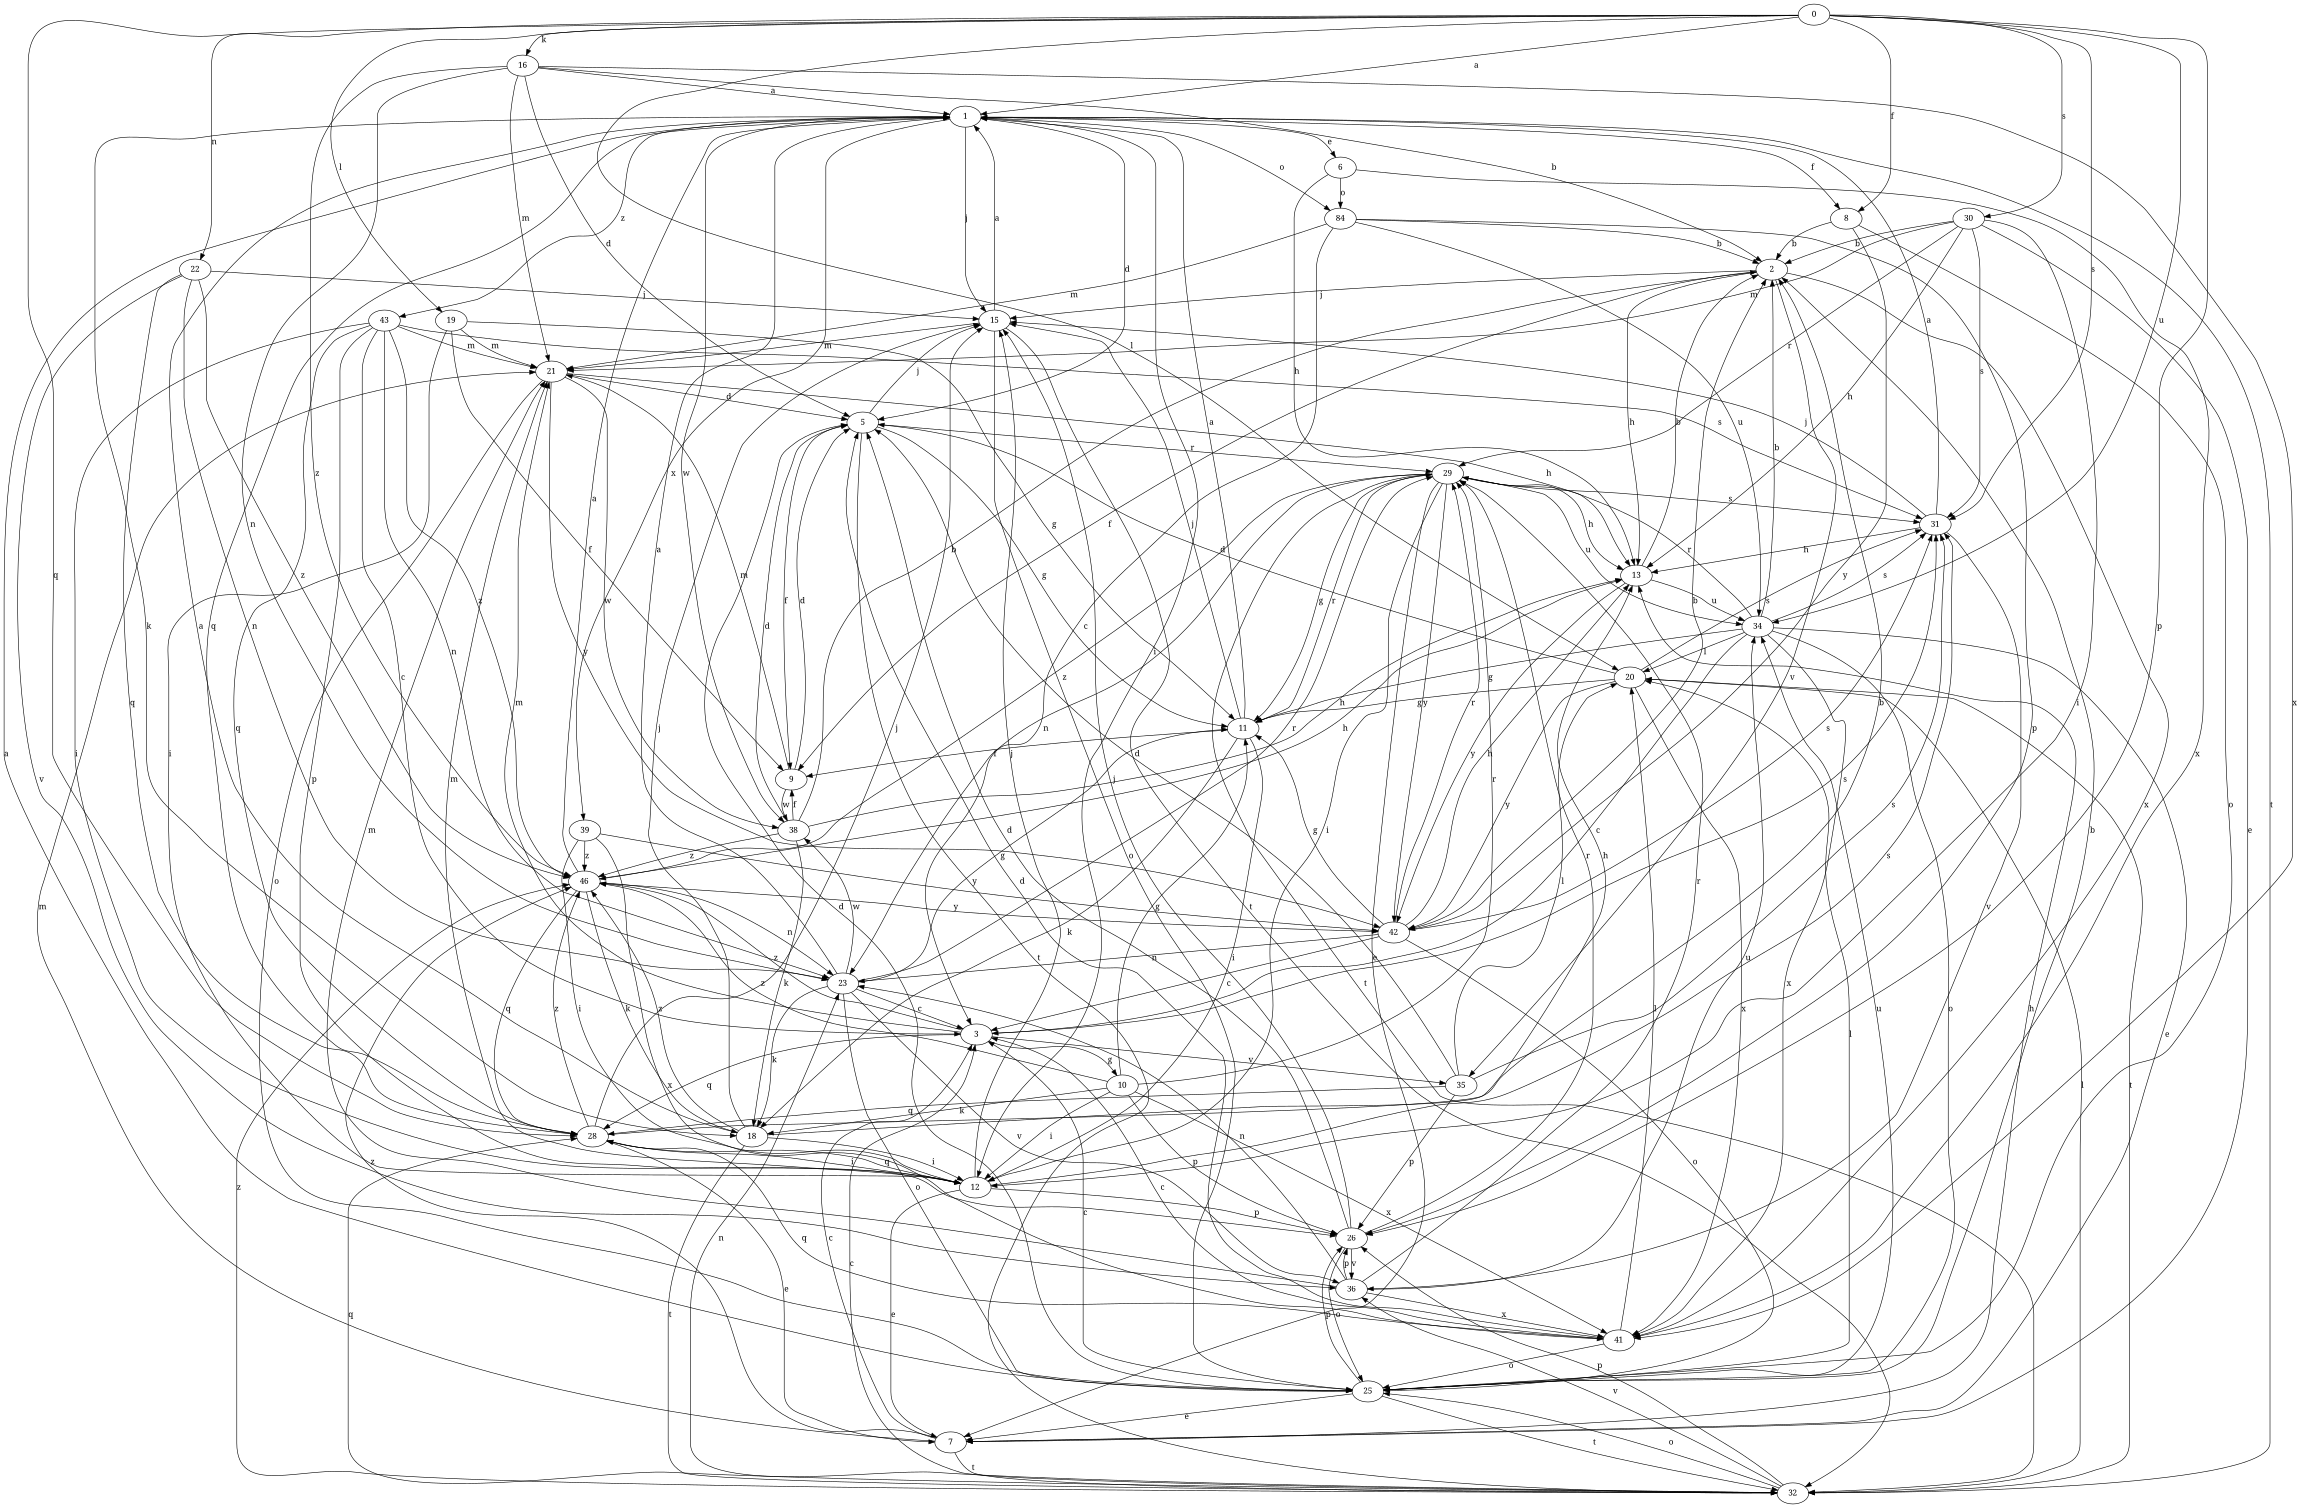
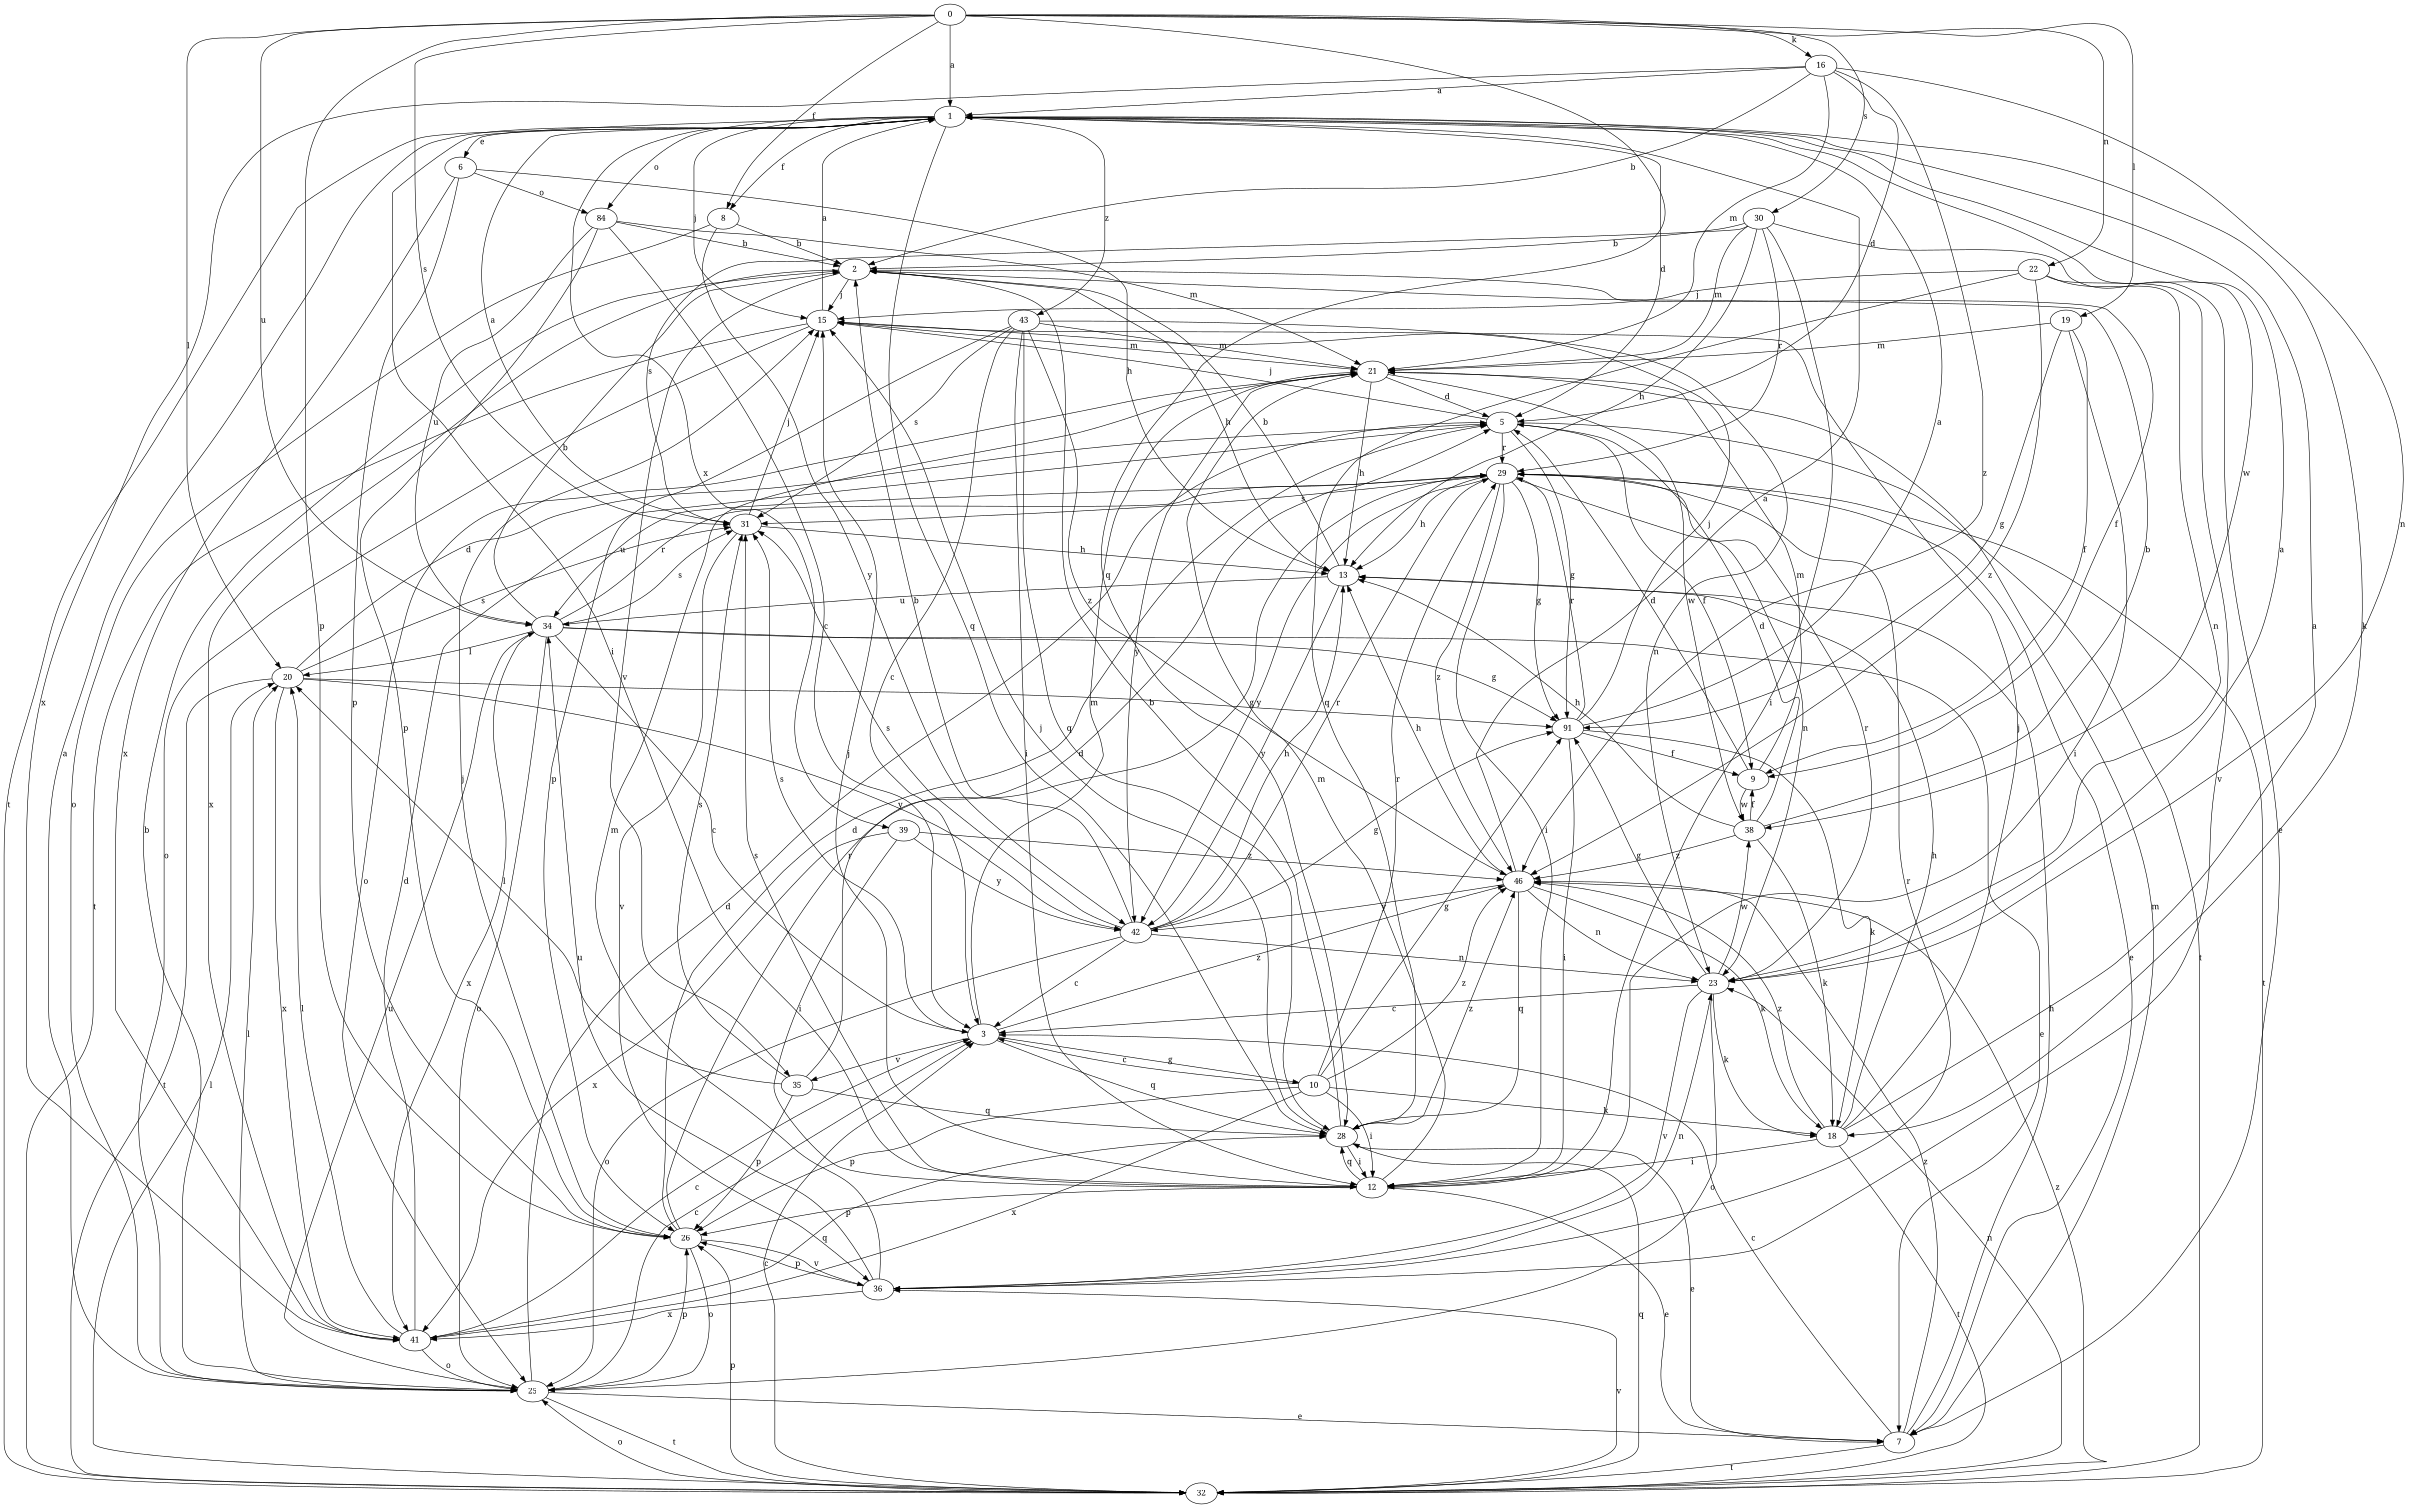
(1243, 729) -> (1568, 729)
none -> (352, 771)
none -> (1150, 1068)
